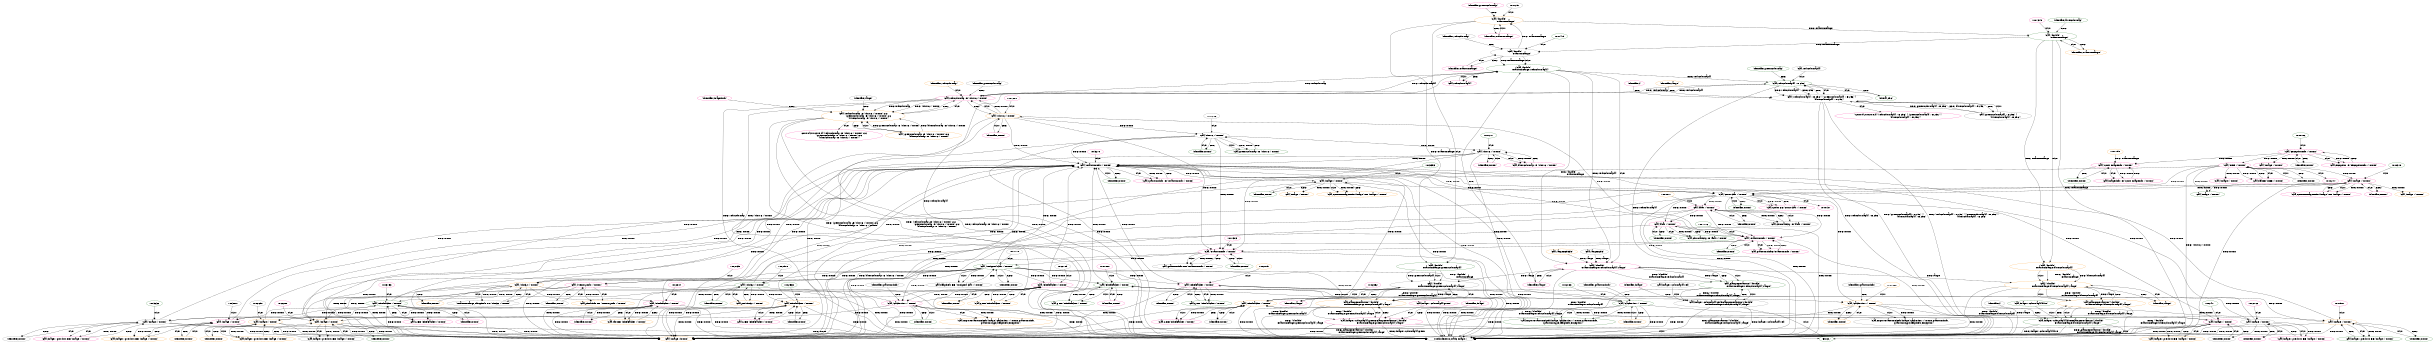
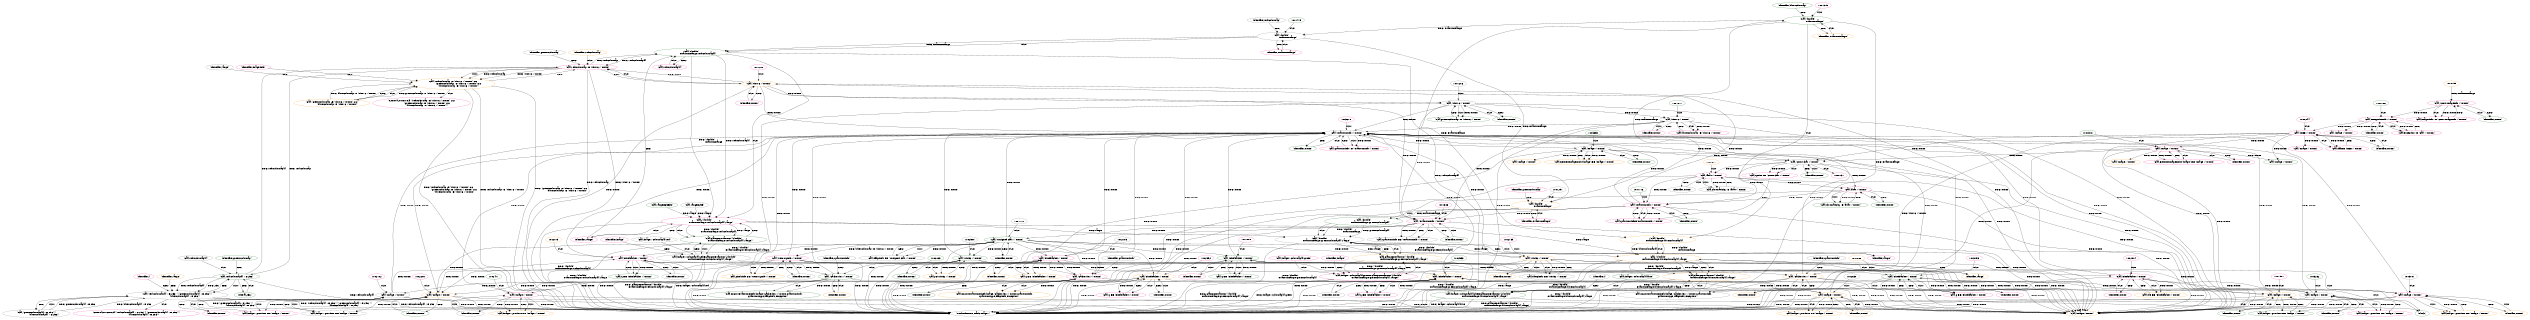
(1661, 76) -> none
(2209, 158) -> (2417, 111)
(2354, 165) -> (2416, 133)
(2298, 169) -> (2305, 125)
(1771, 197) -> (1726, 212)
none -> (1483, 252)
(1562, 252) -> (662, 205)
none -> (774, 269)
(483, 303) -> (1547, 277)
(1796, 305) -> none
